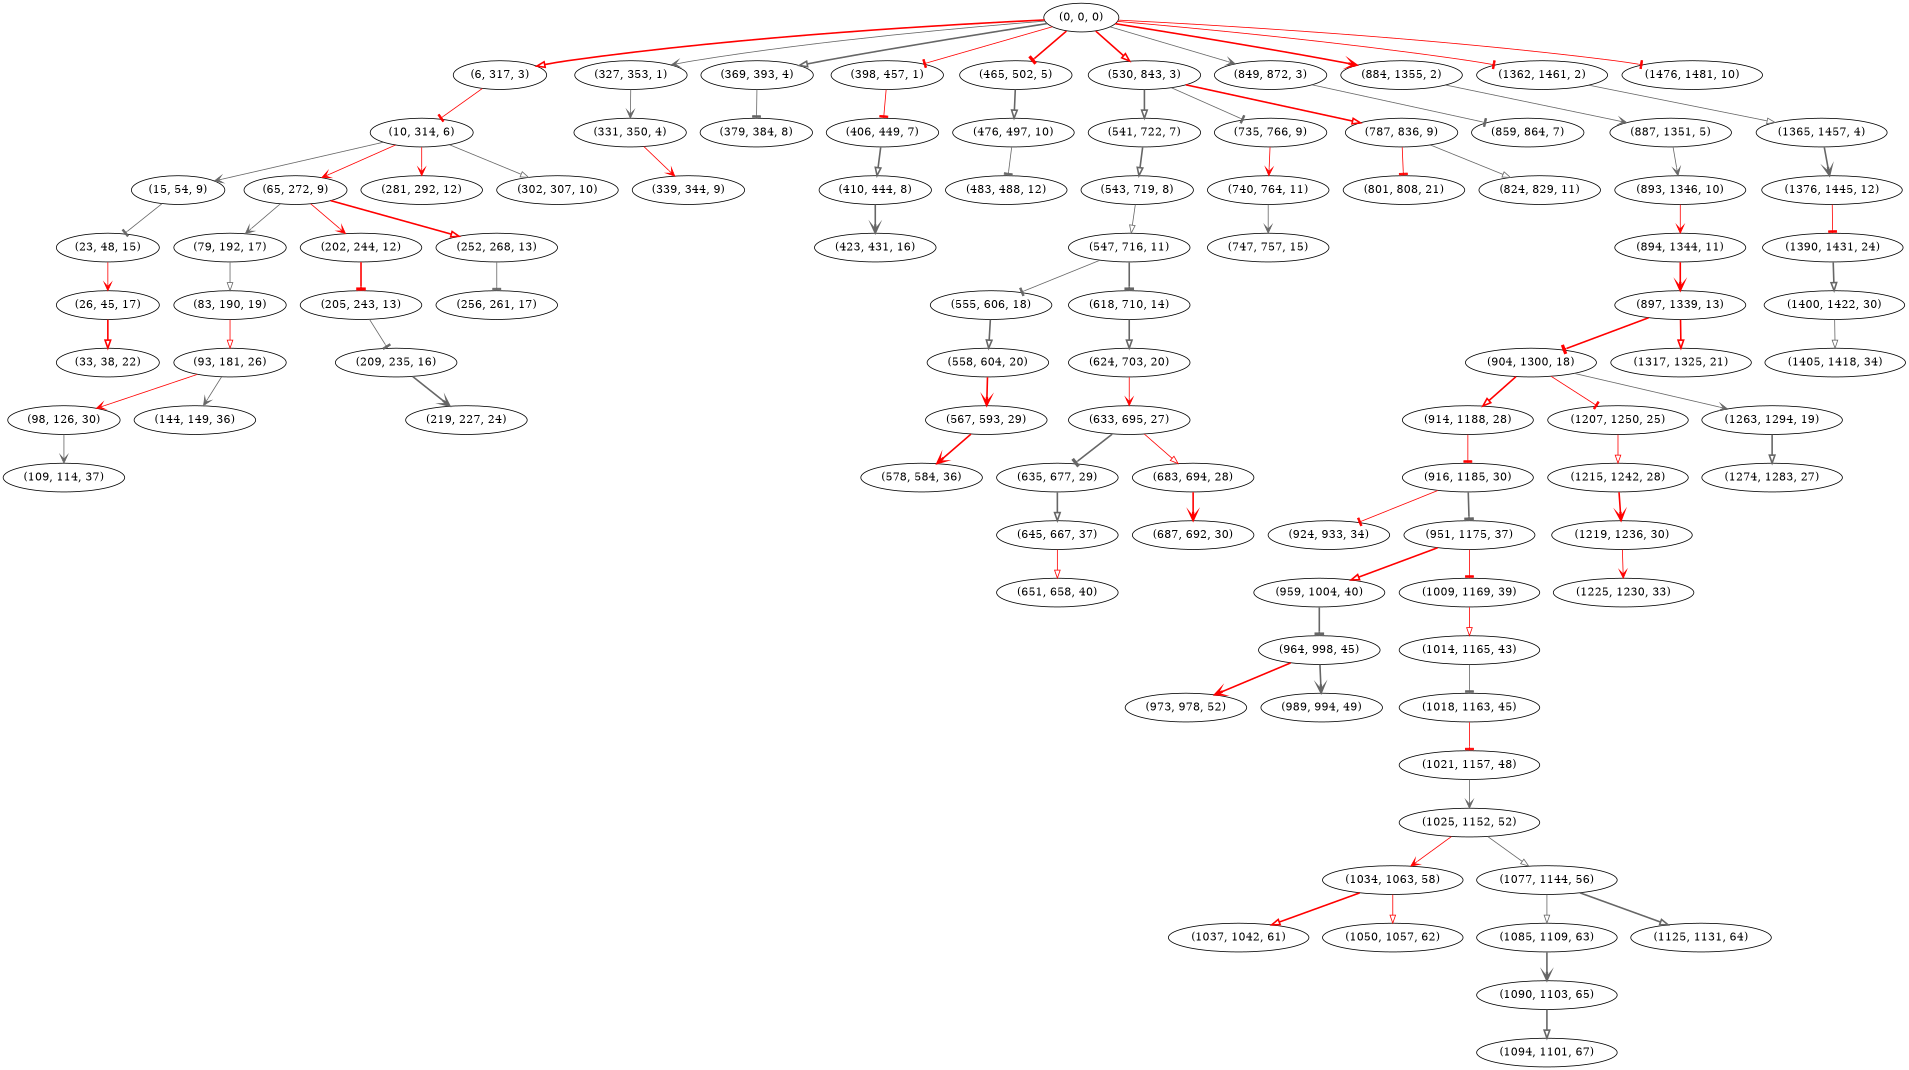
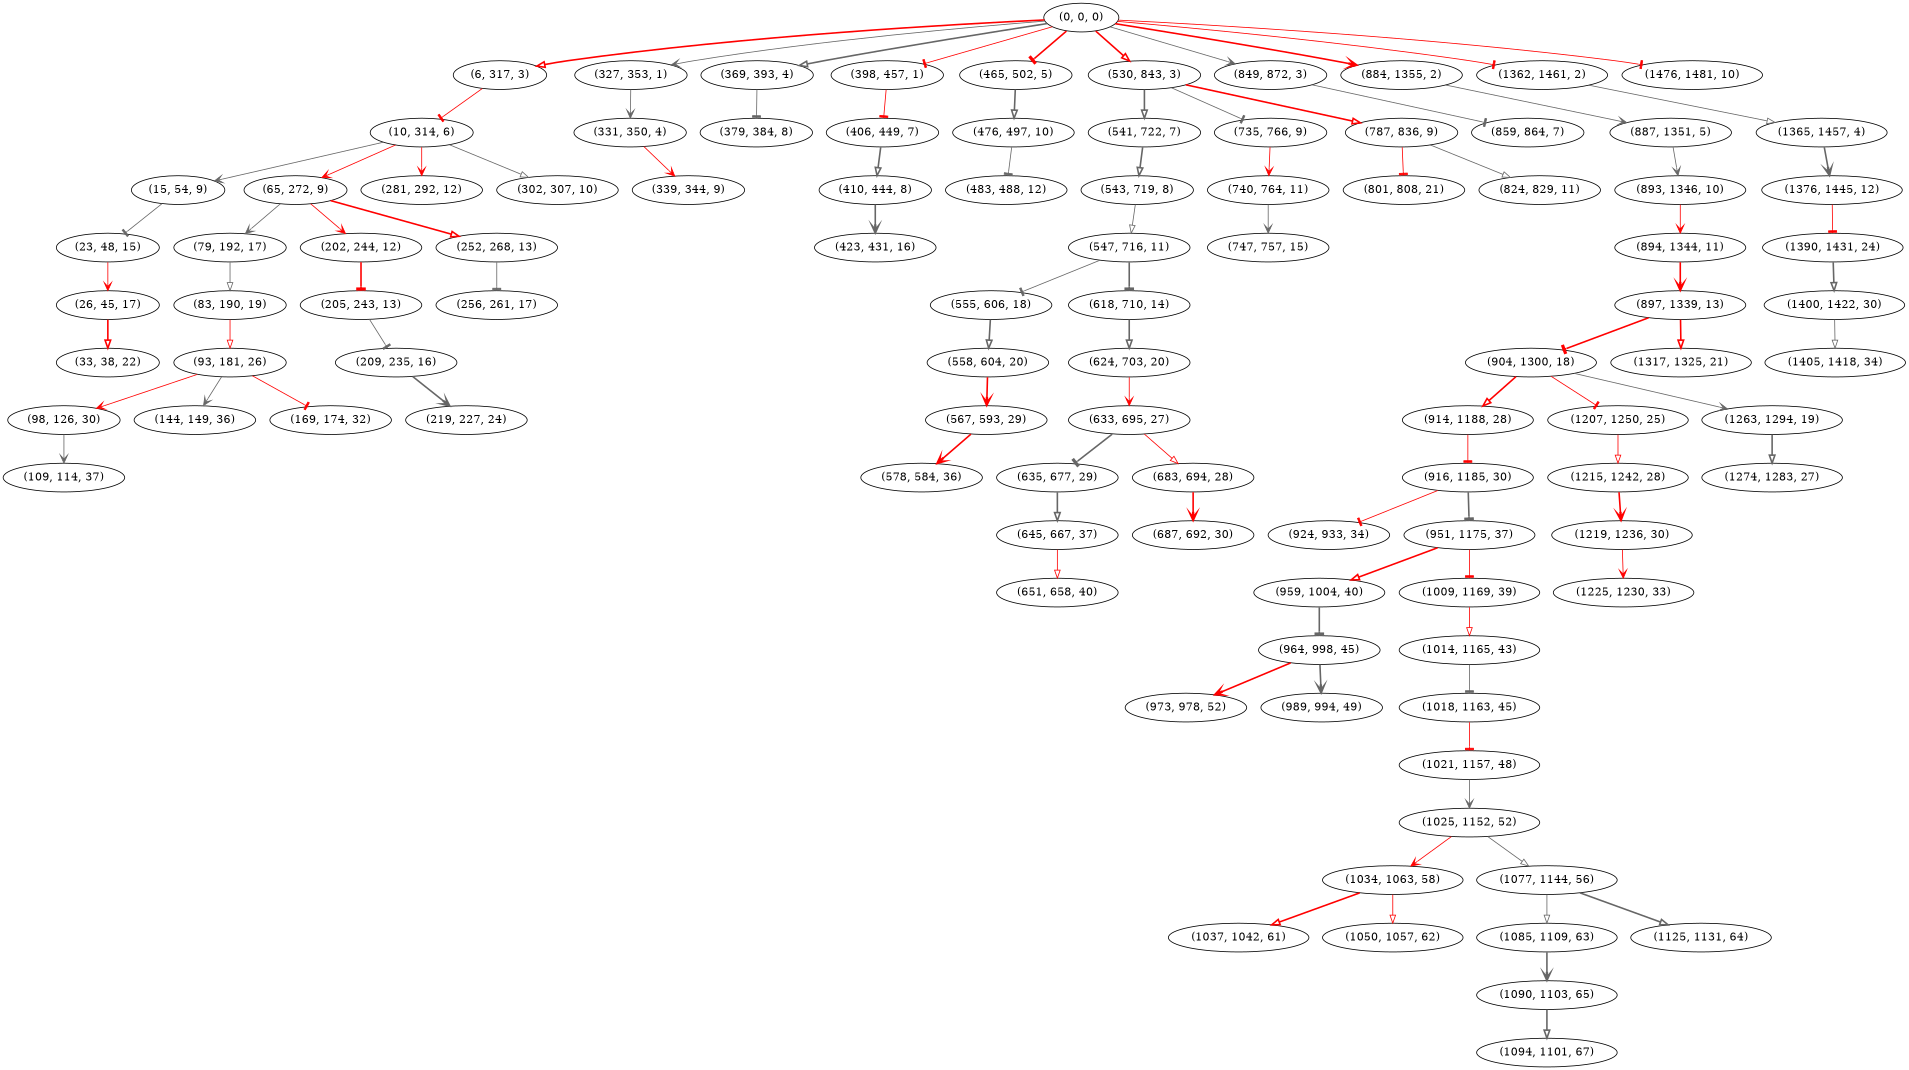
none -> (331, 420)
